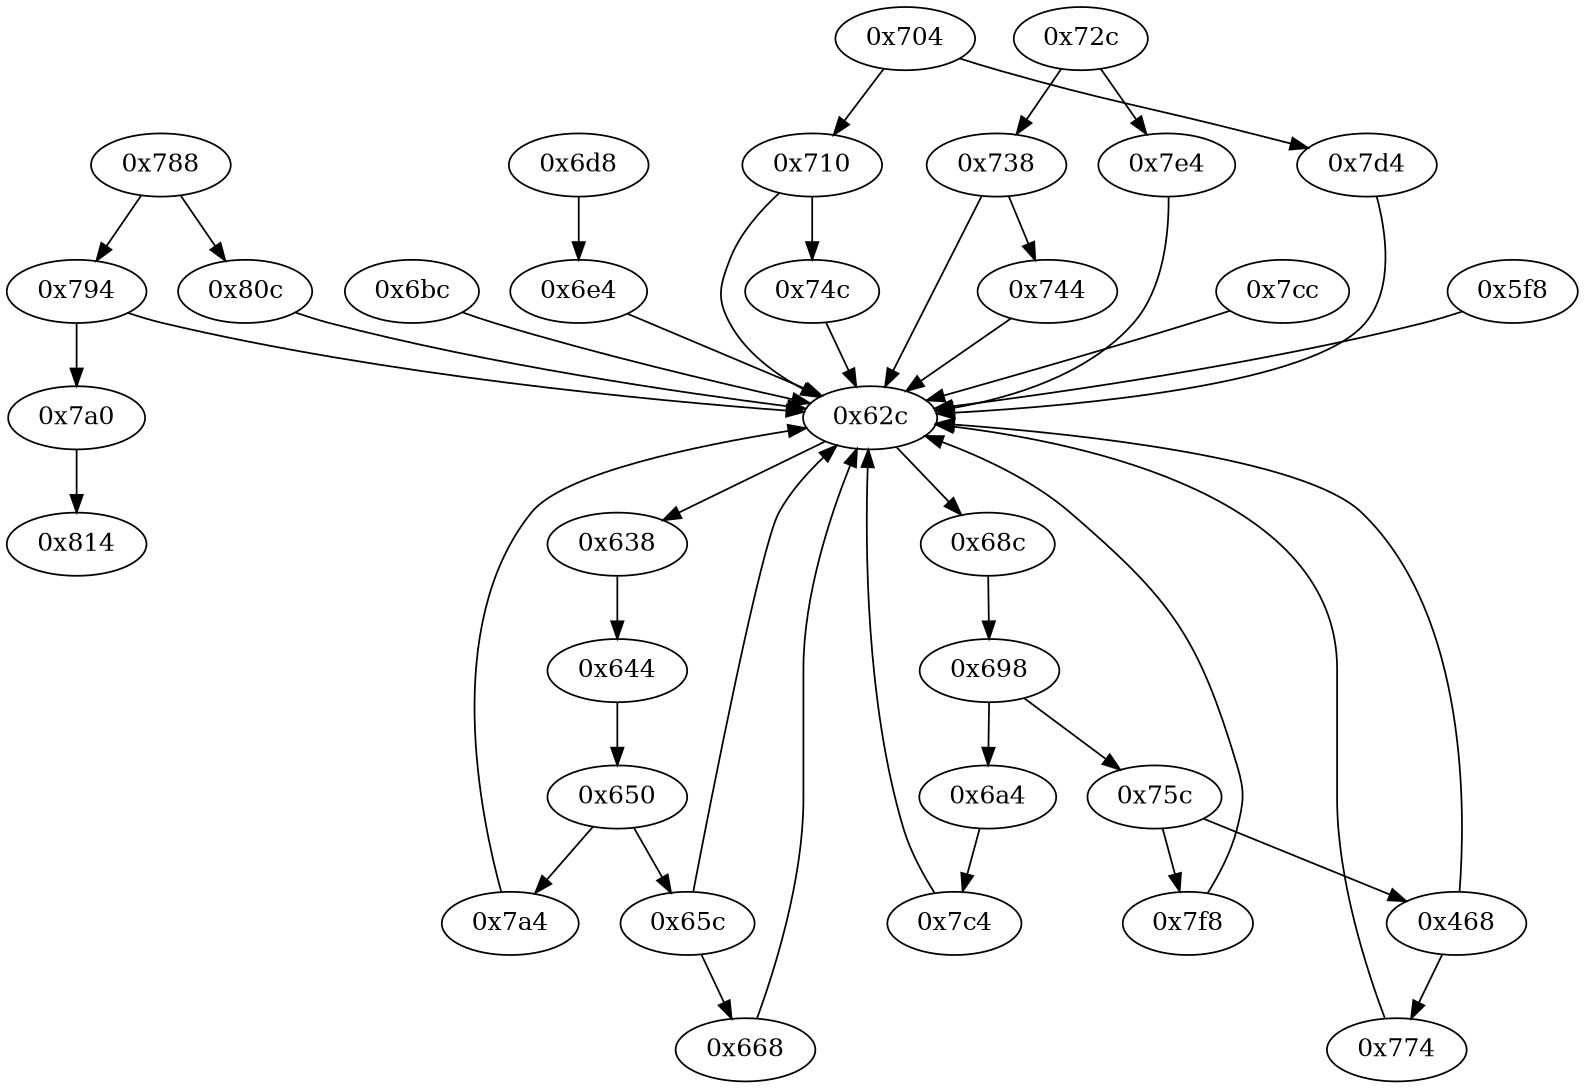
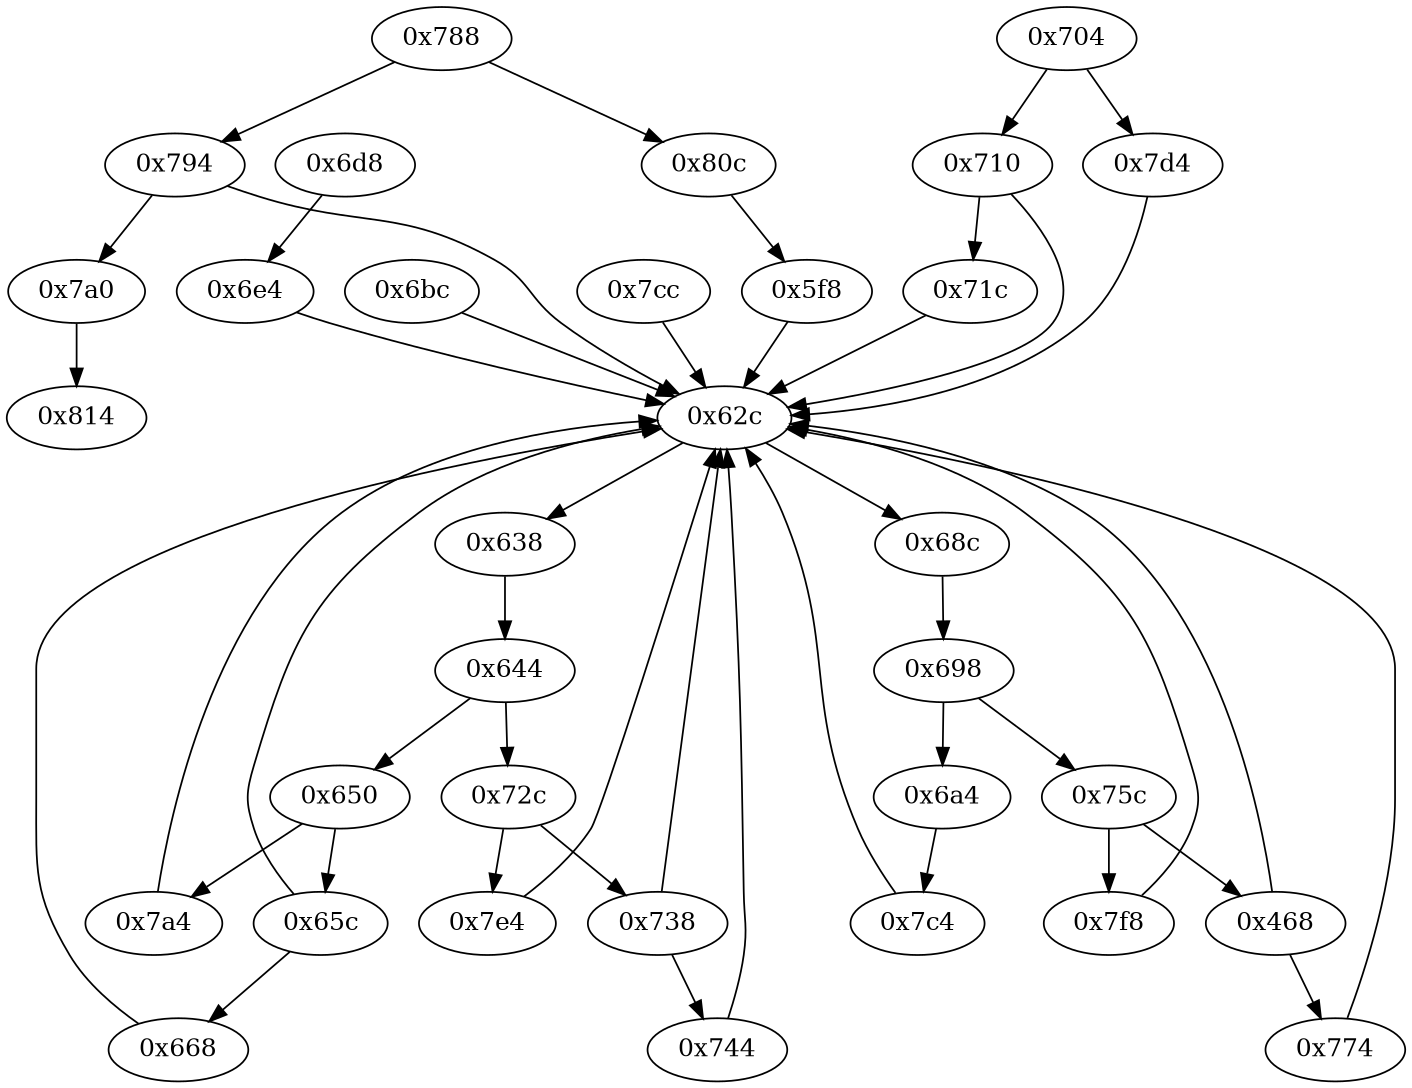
(812, 291) -> (970, 291)
(540, 368) -> (752, 221)
none -> (506, 725)
